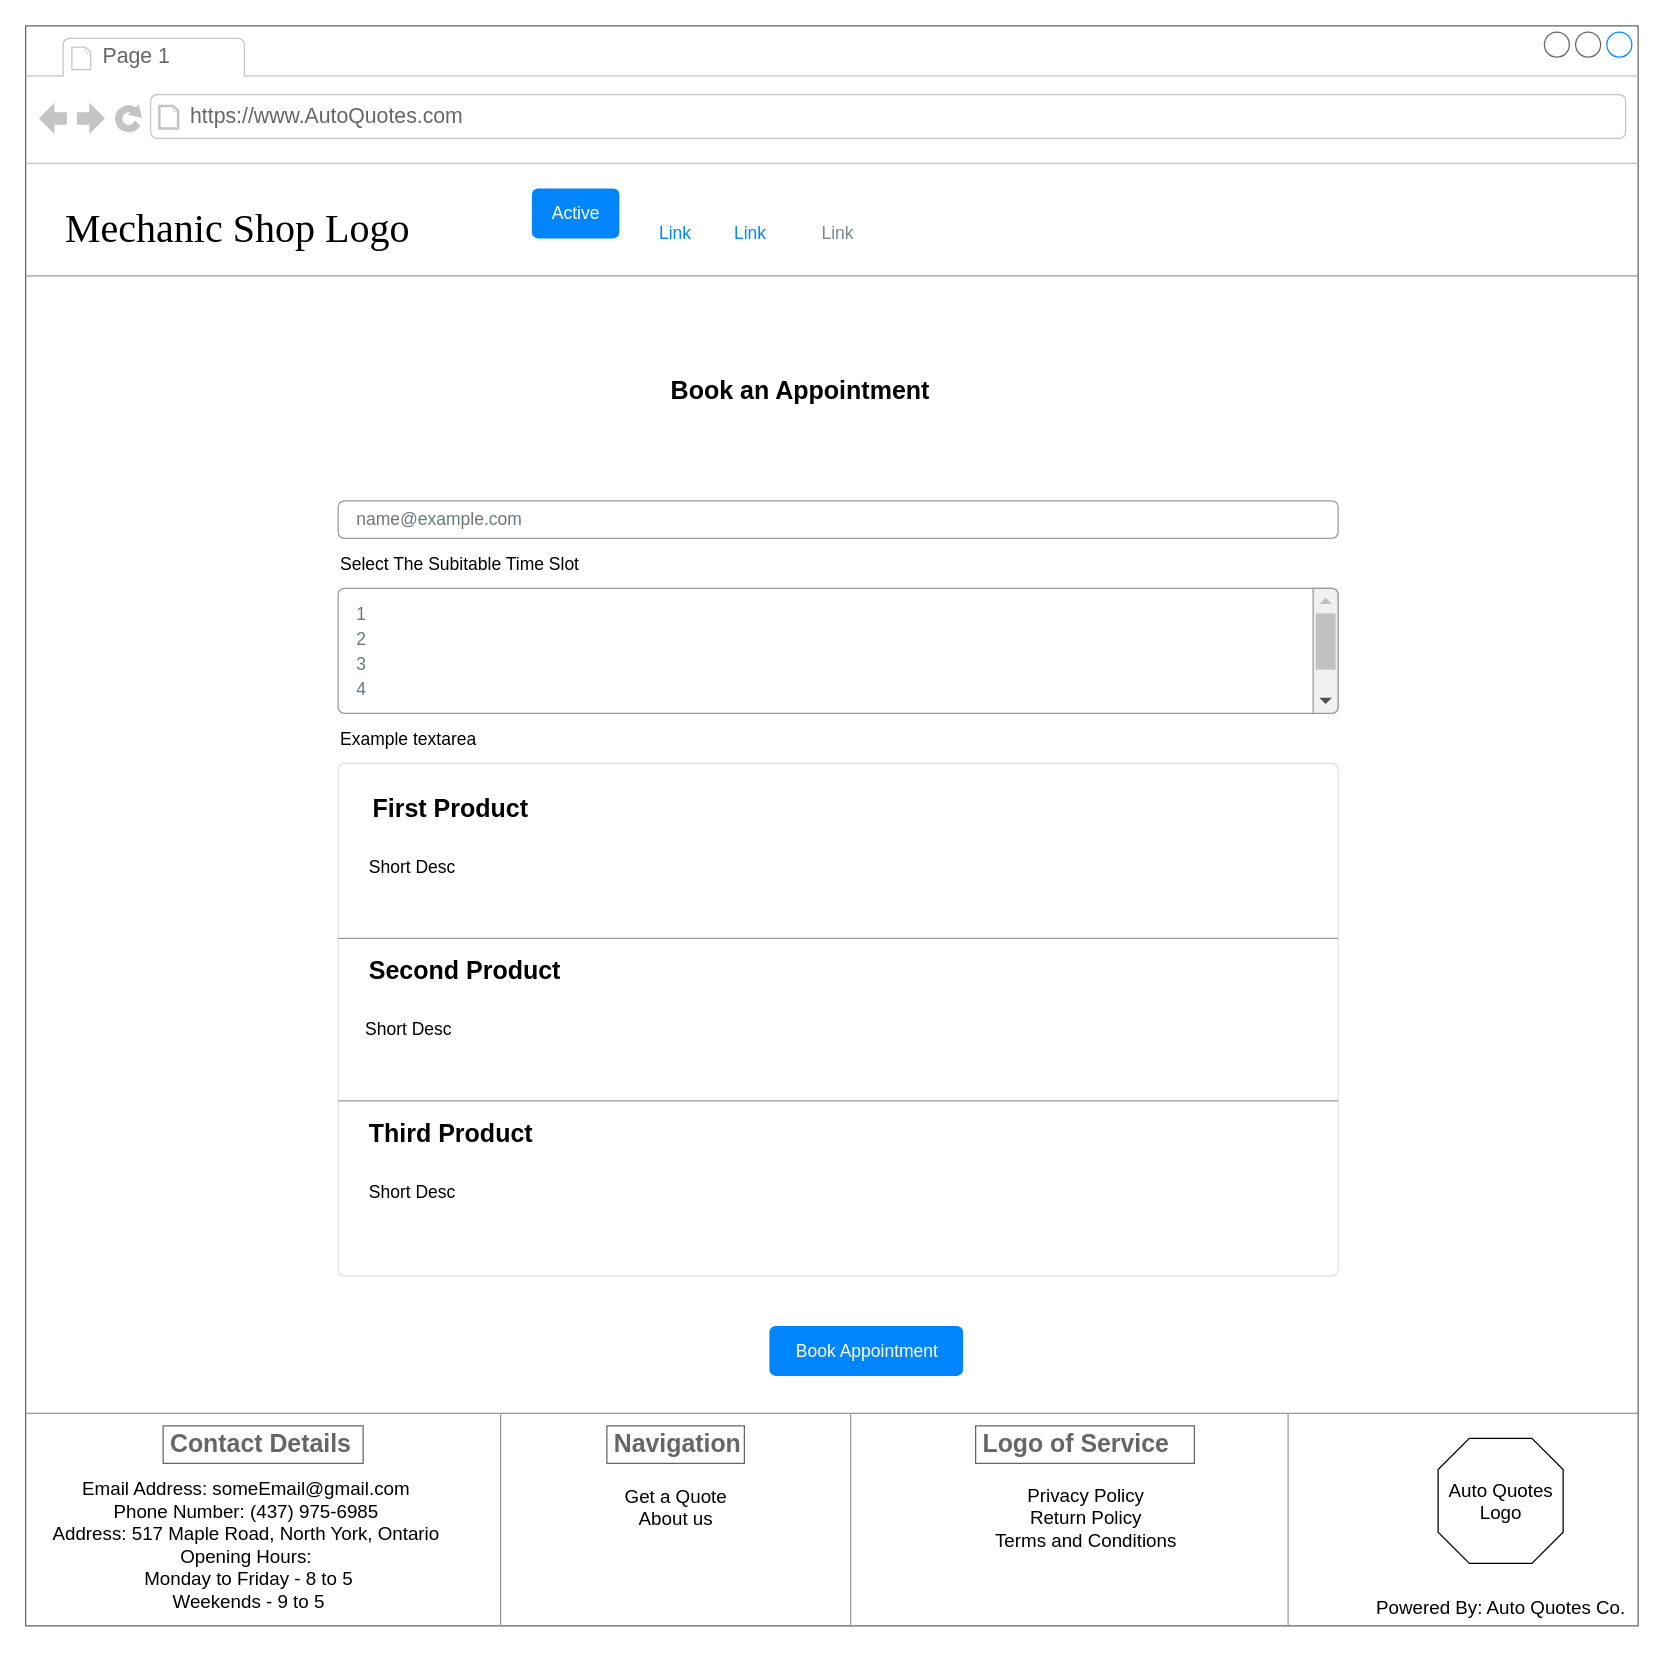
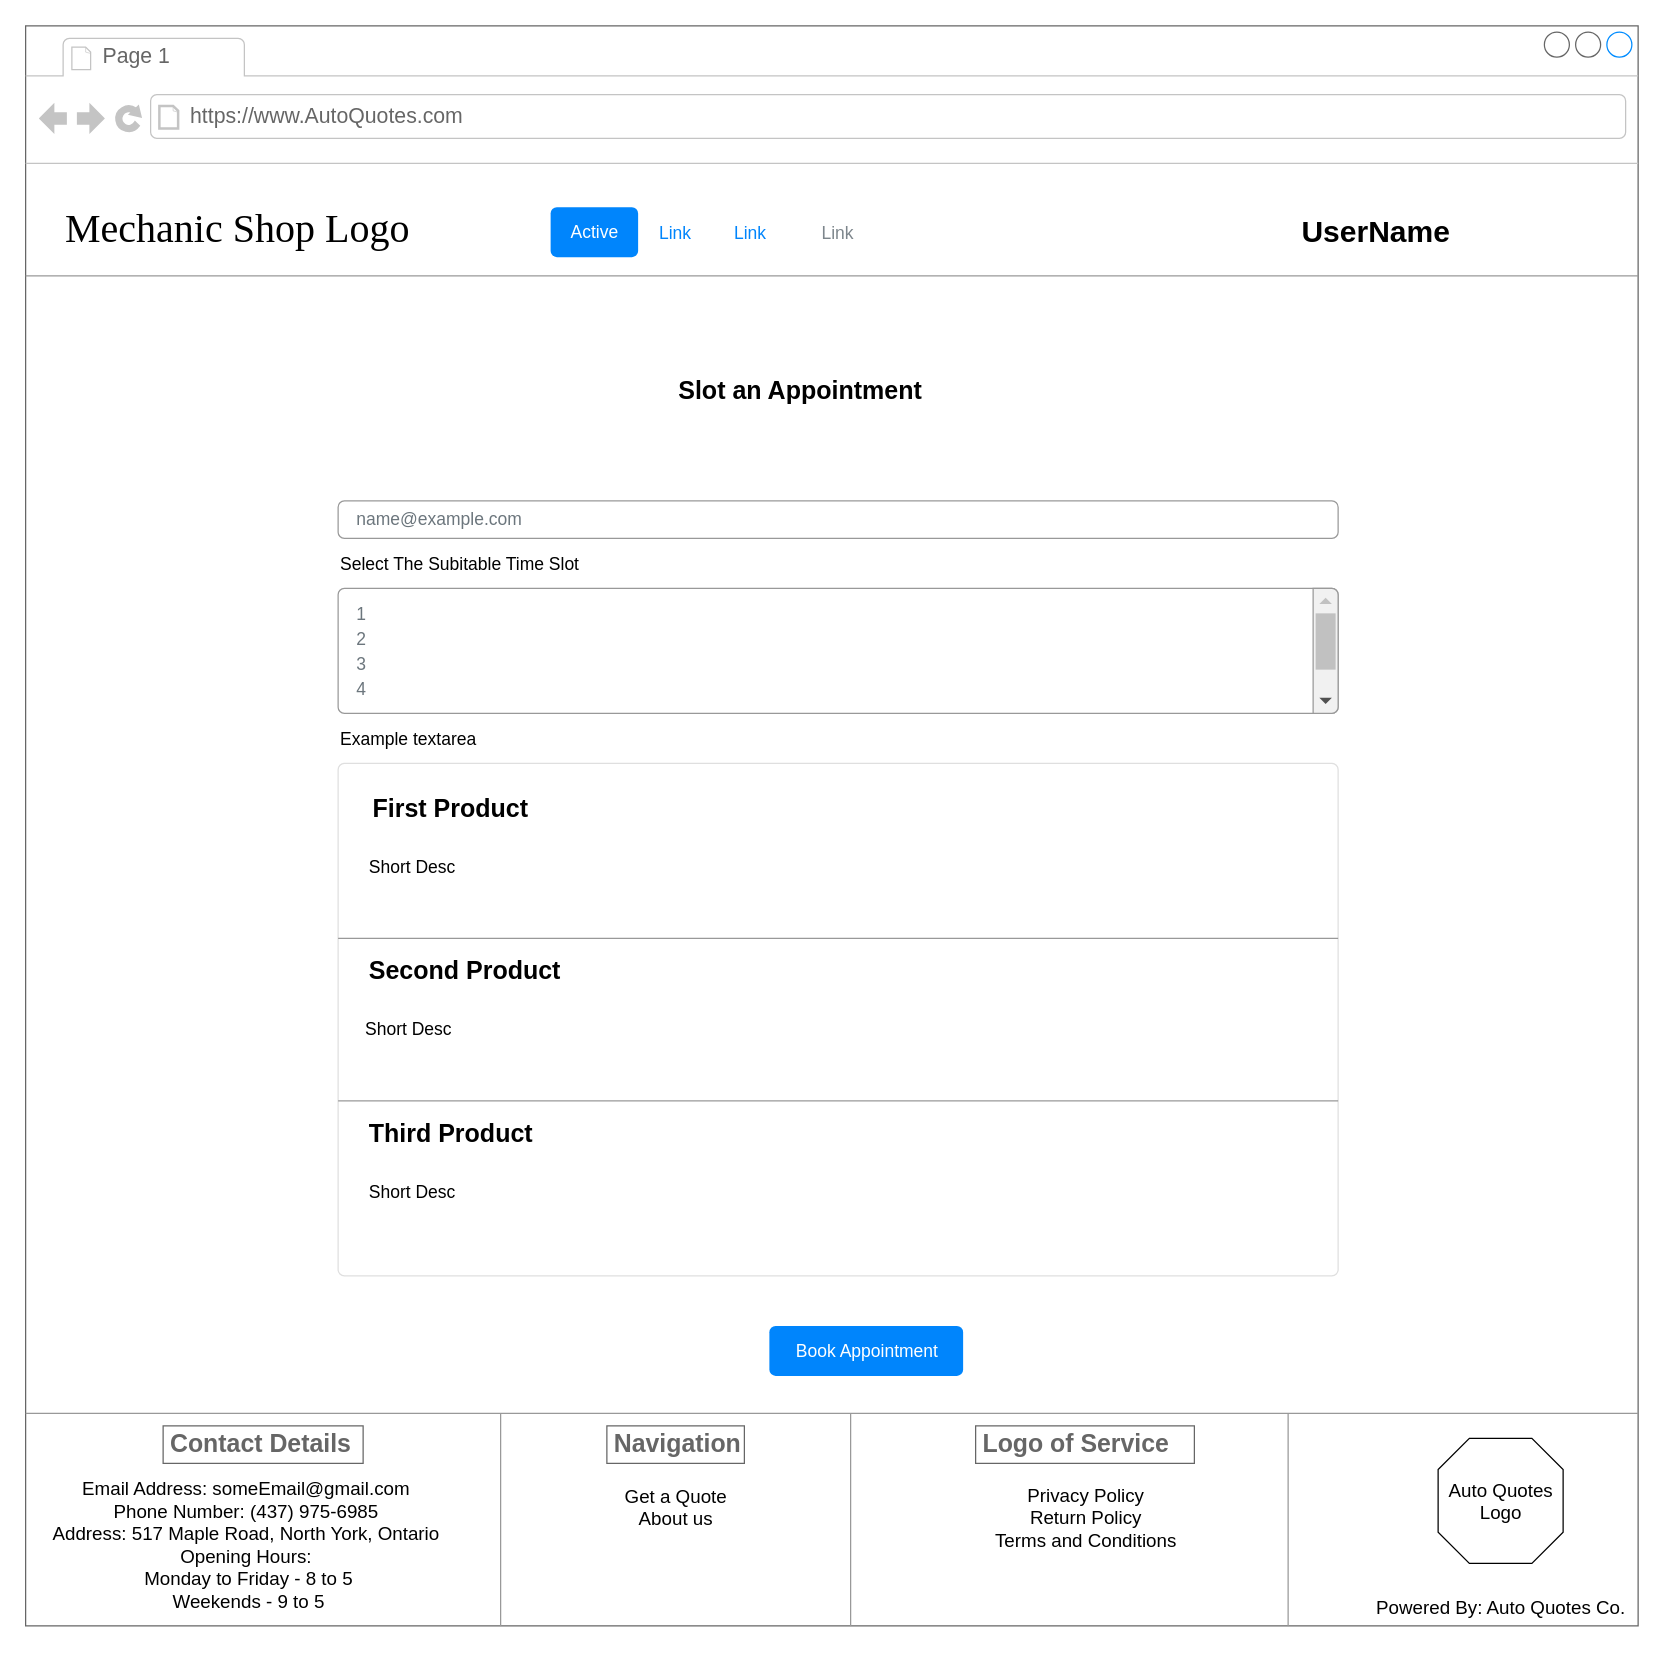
(576, 213) -> (594, 232)
none -> (1376, 232)
(800, 390) -> (800, 390)
